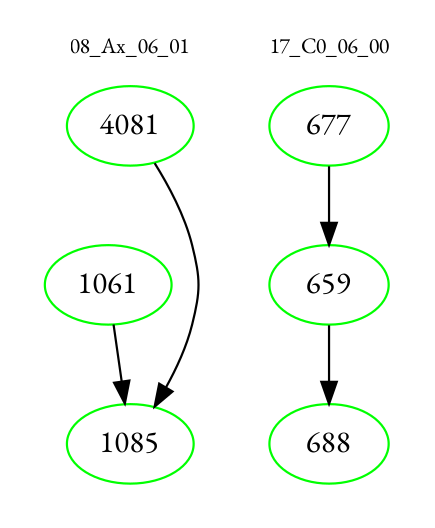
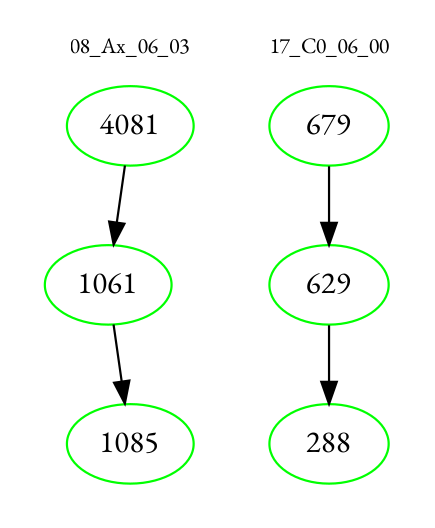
(130, 47) -> (130, 47)
(329, 126) -> (329, 126)
(198, 274) -> (121, 194)
(329, 285) -> (329, 285)
(329, 444) -> (329, 444)
